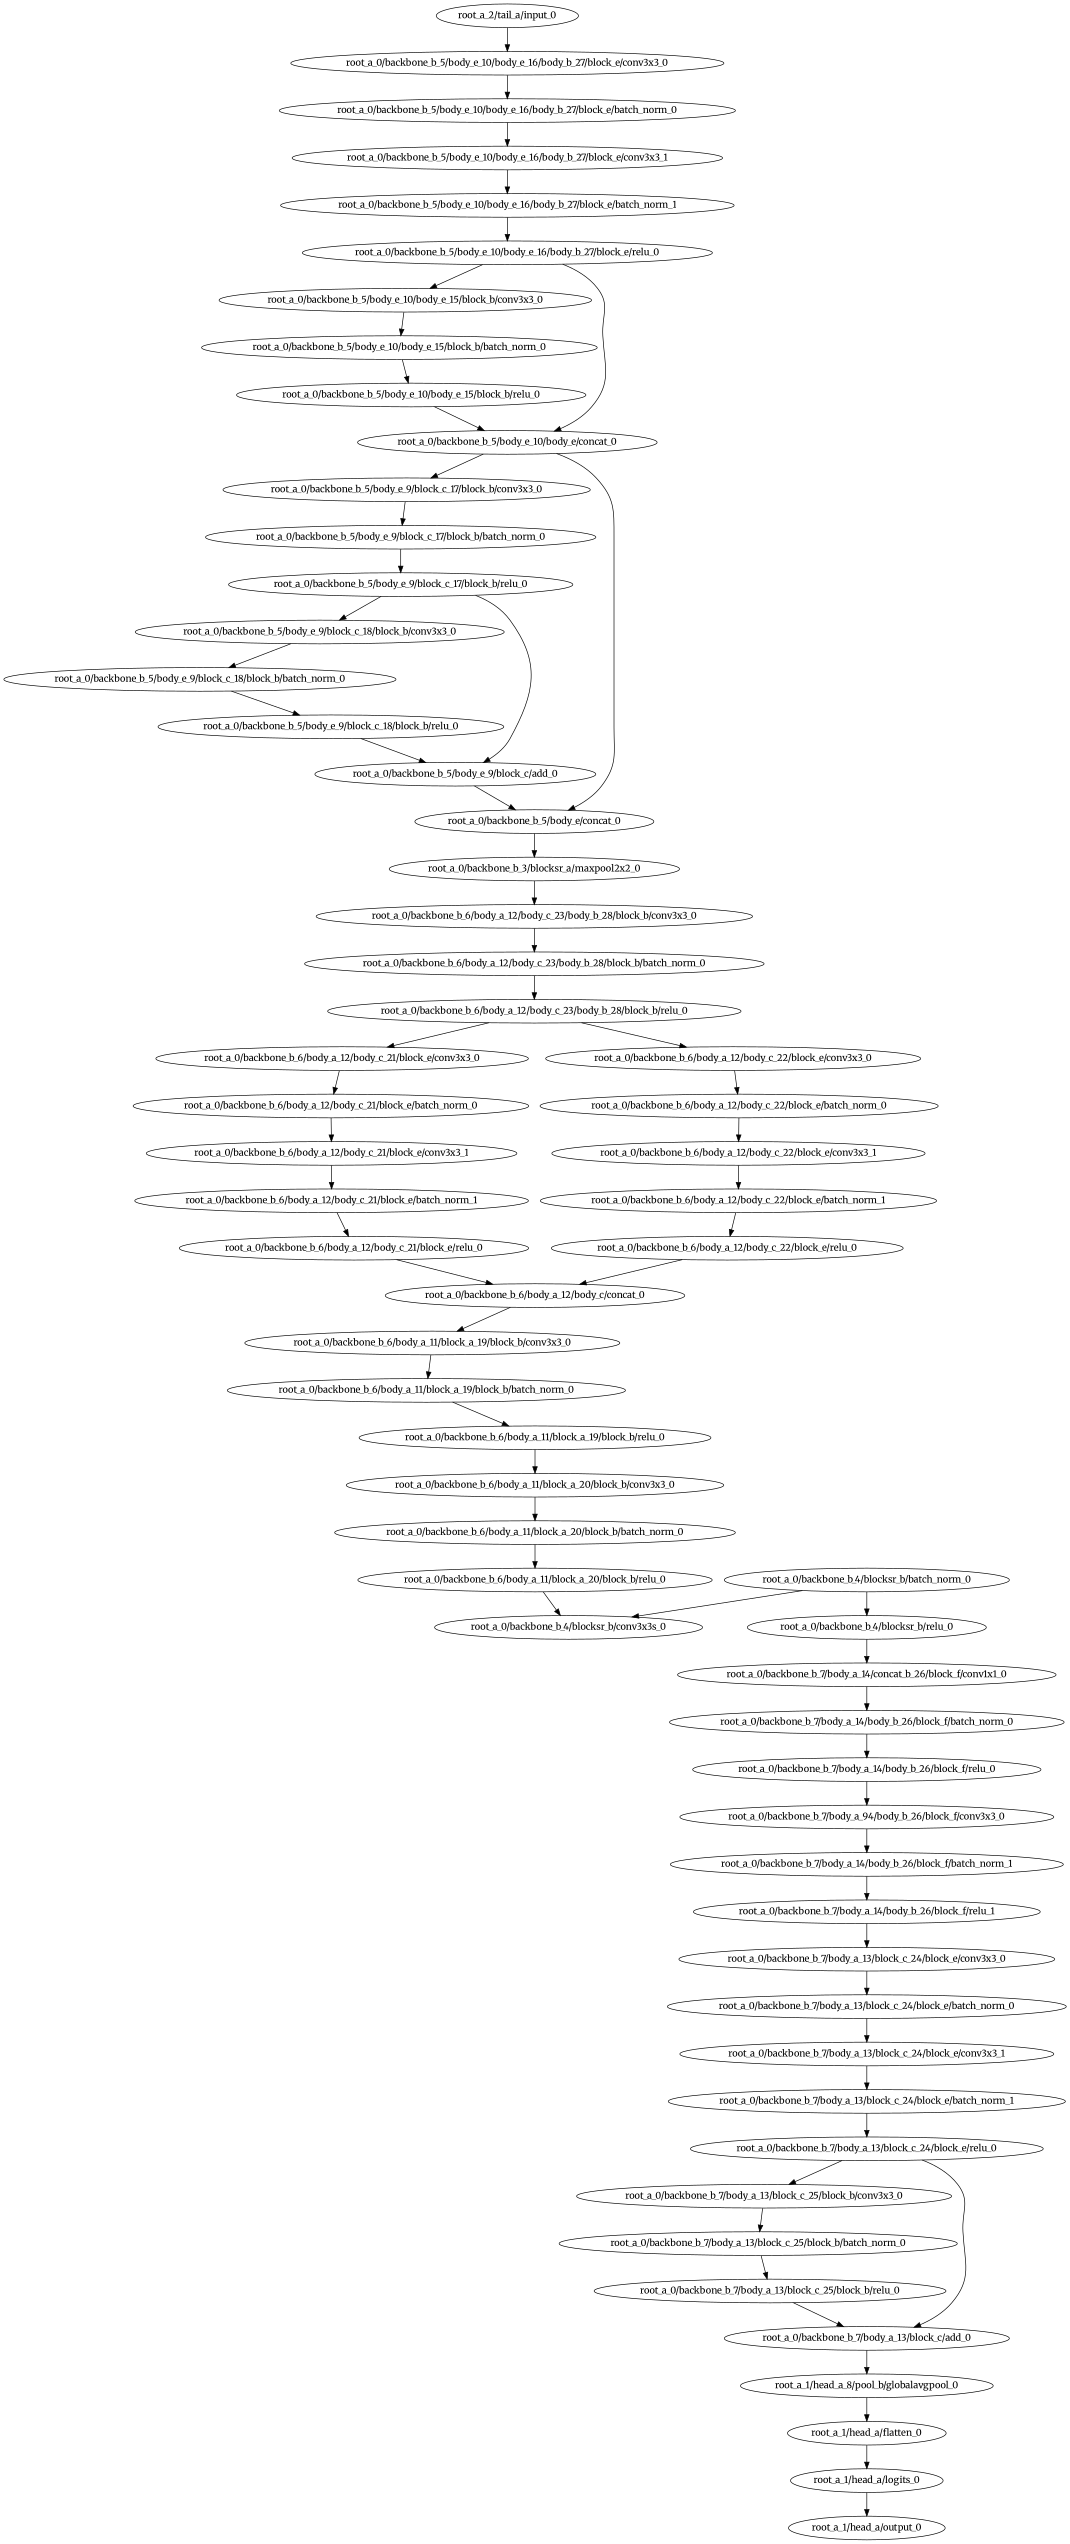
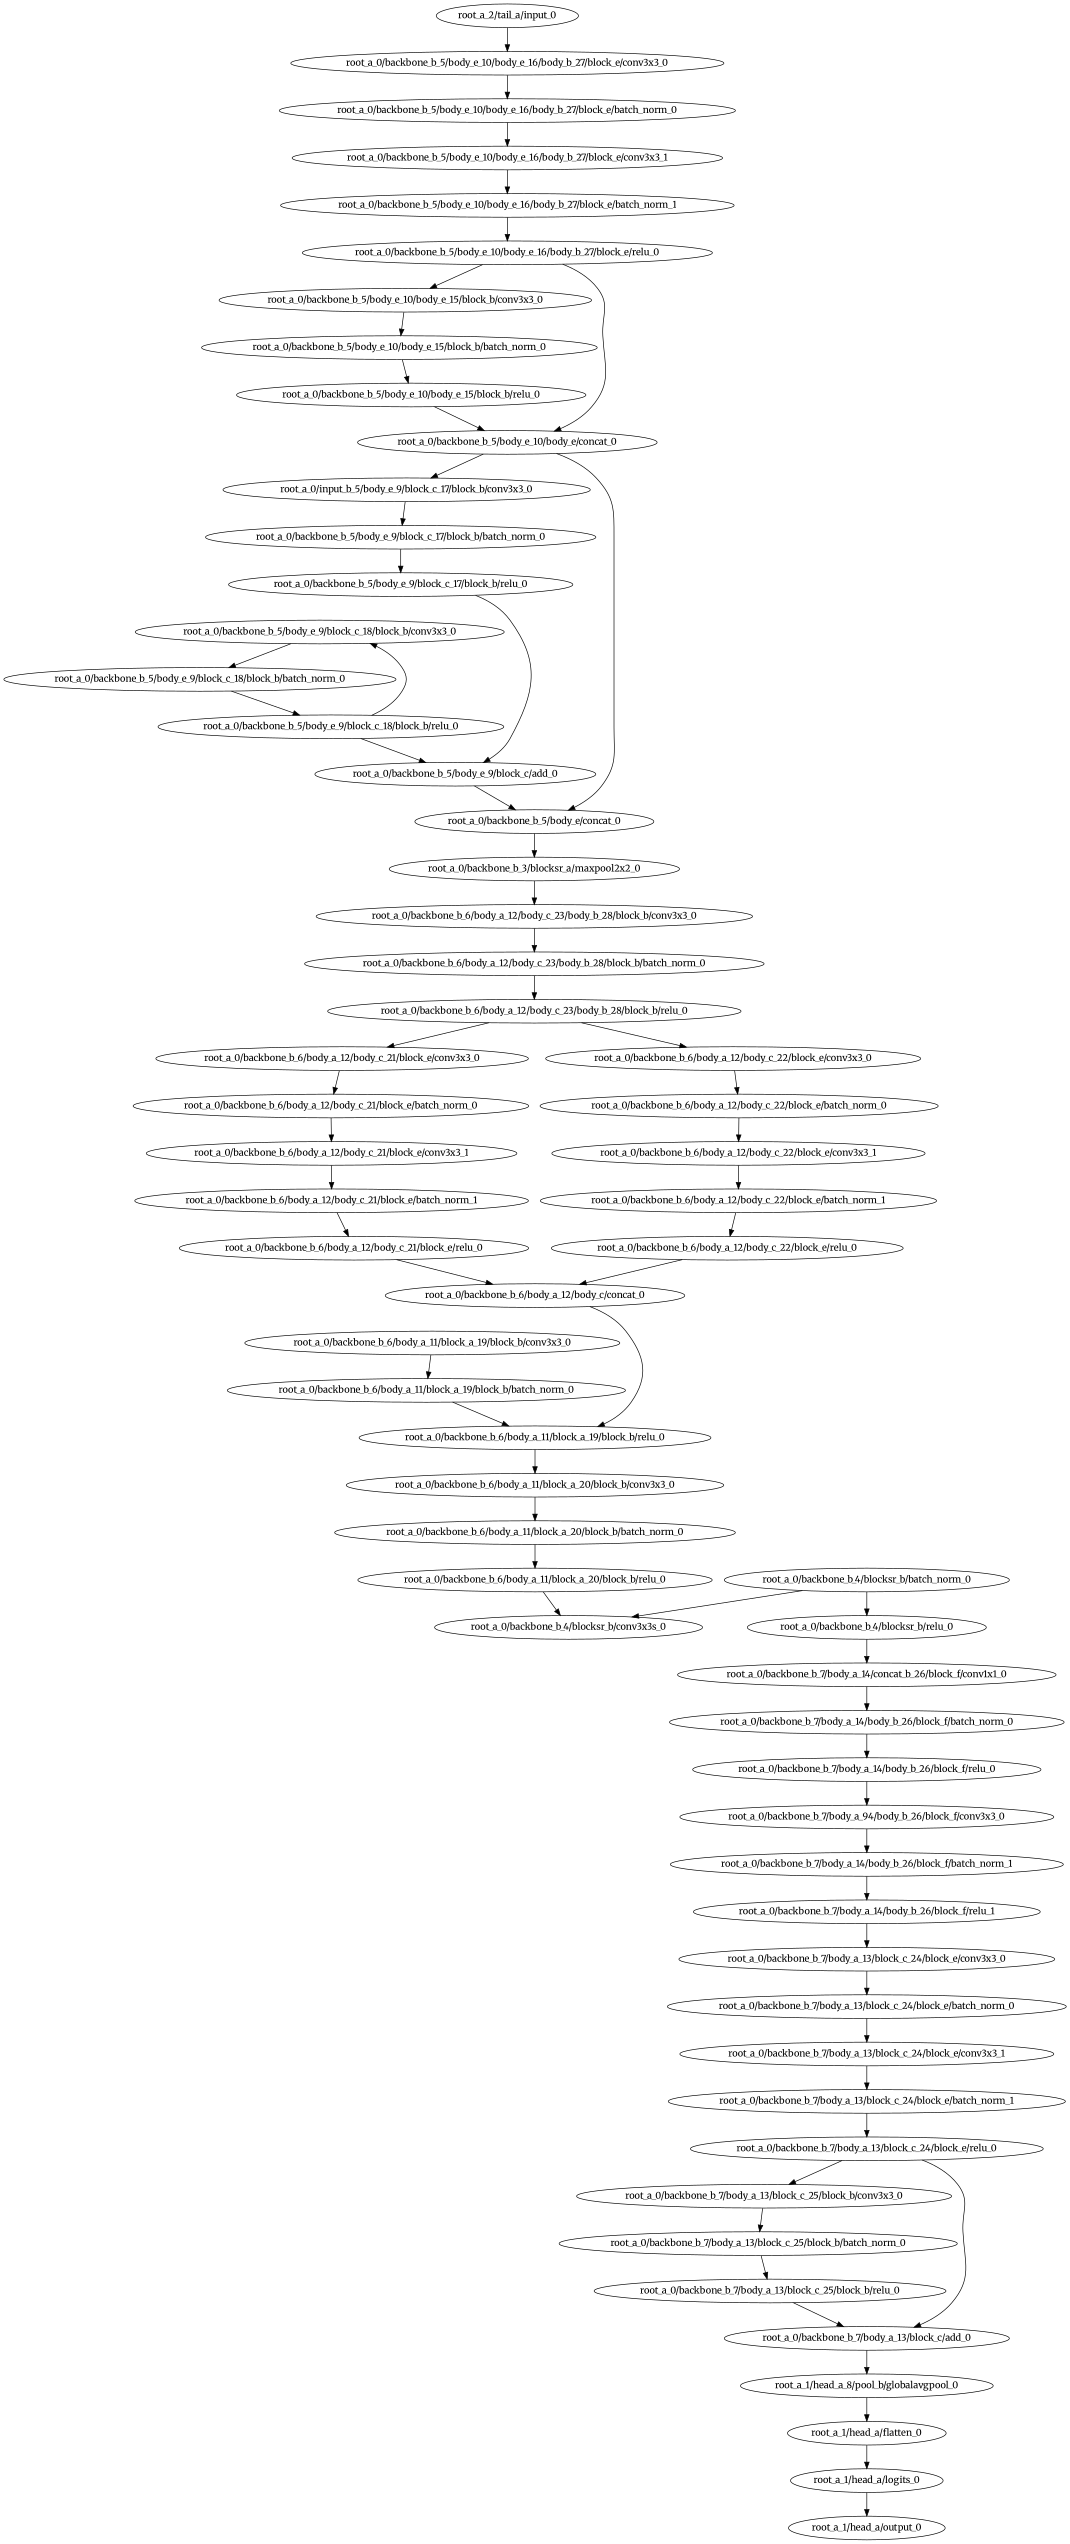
(407, 490) -> (407, 490)
(363, 607) -> (406, 682)
(487, 1318) -> (642, 1362)
